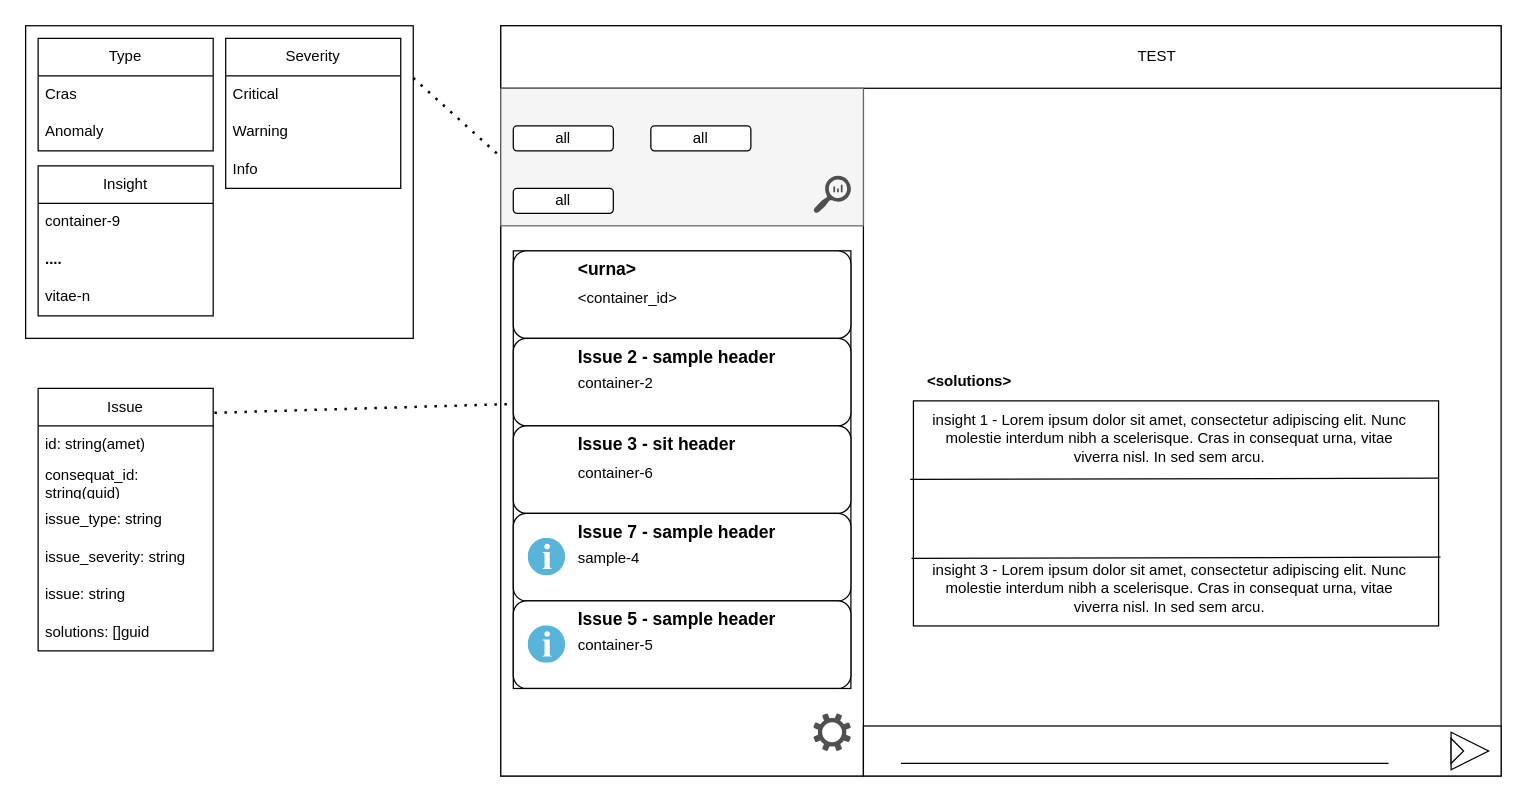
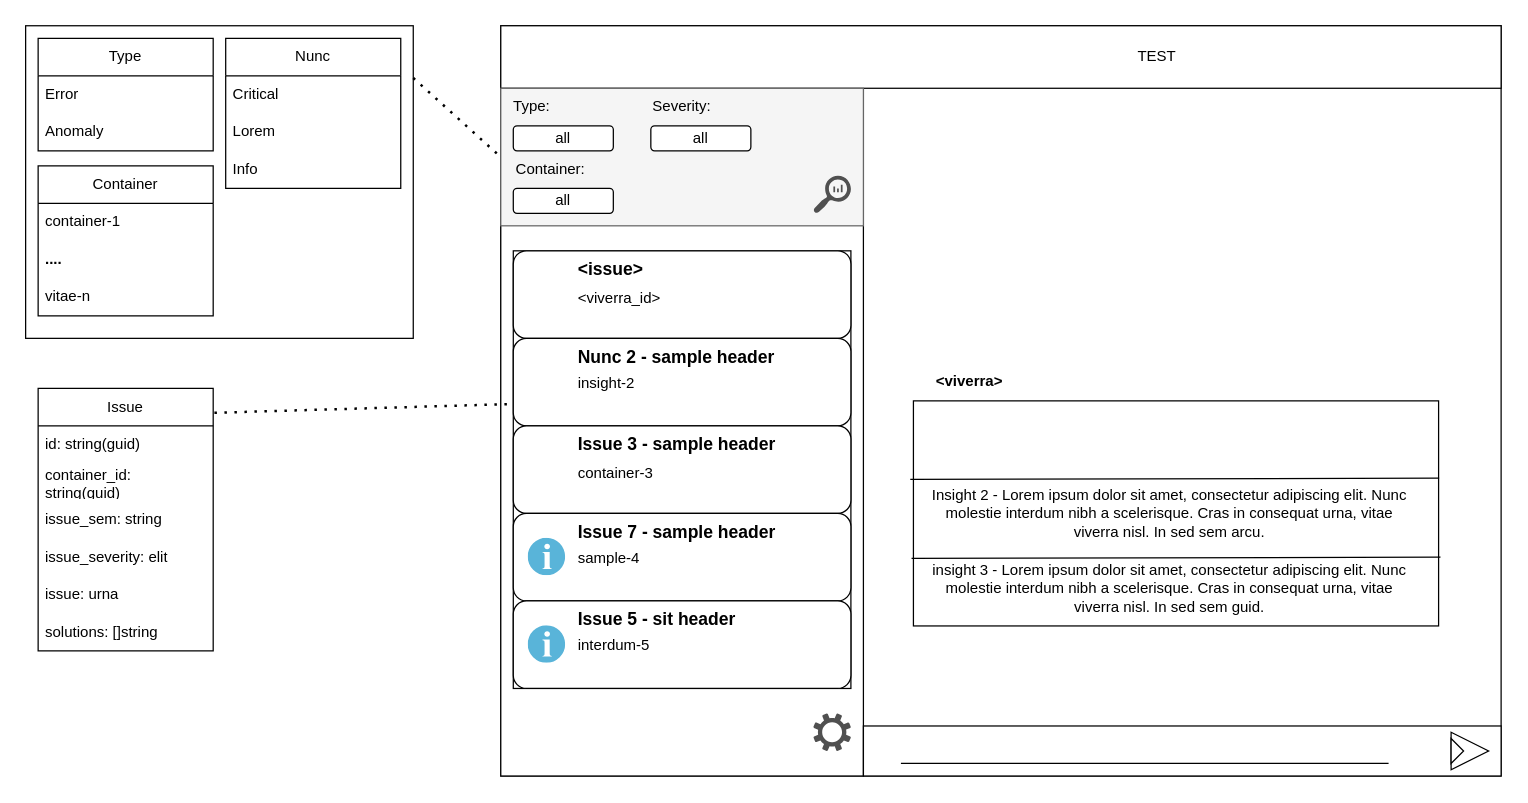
(313, 57) -> (313, 57)
(62, 94) -> (67, 94)
none -> (532, 107)
none -> (682, 107)
(261, 132) -> (254, 132)
none -> (551, 169)
(126, 184) -> (126, 184)
(90, 222) -> (90, 222)
(603, 269) -> (606, 269)
(633, 298) -> (625, 298)
(665, 357) -> (661, 357)
(969, 382) -> (969, 382)
(622, 383) -> (612, 383)
(1169, 438) -> none
(105, 444) -> (103, 444)
(652, 444) -> (665, 444)
(622, 473) -> (622, 473)
(127, 482) -> (127, 482)
none -> (1169, 513)
(113, 519) -> (109, 519)
(127, 557) -> (118, 557)
(1169, 588) -> (1169, 588)
(92, 594) -> (86, 594)
(665, 619) -> (652, 619)
(107, 632) -> (116, 632)
(622, 646) -> (618, 646)
